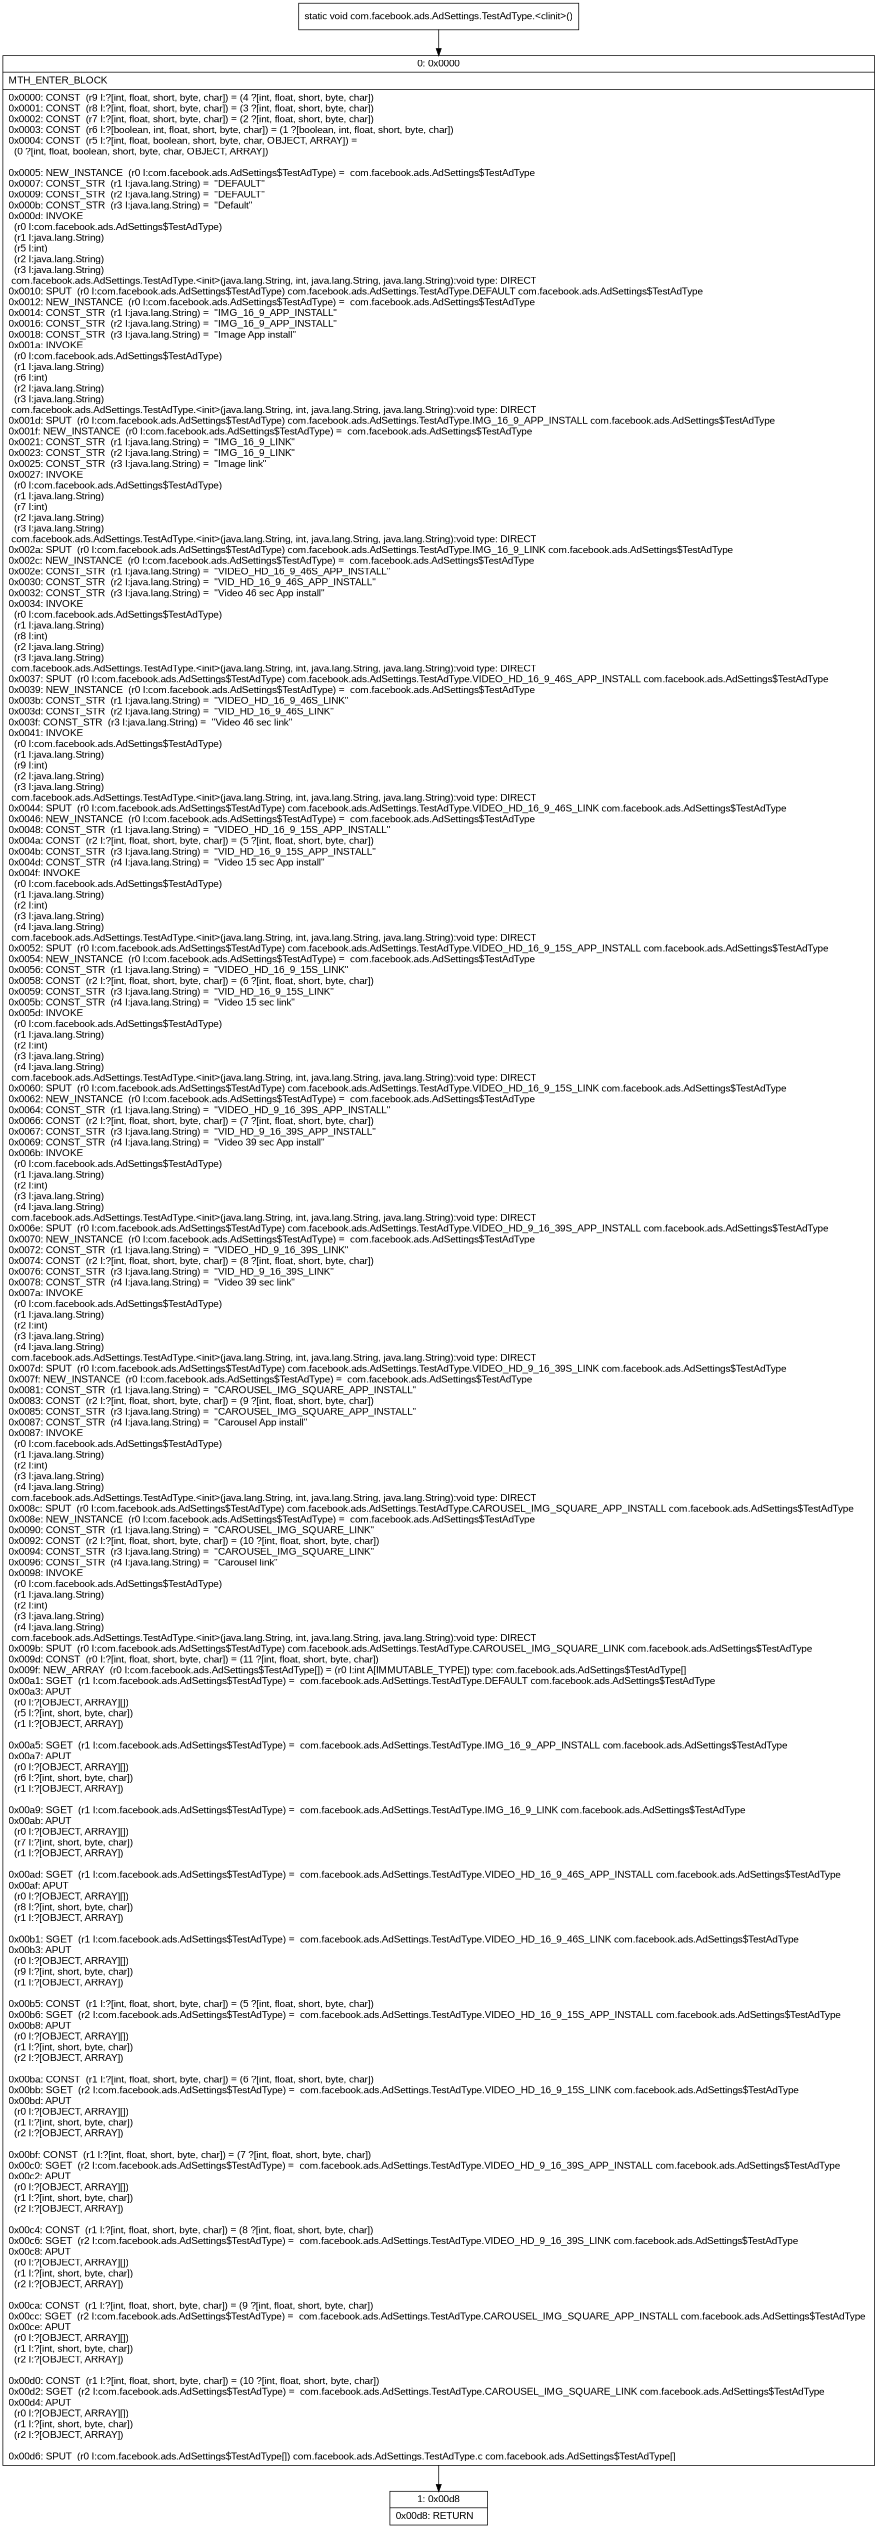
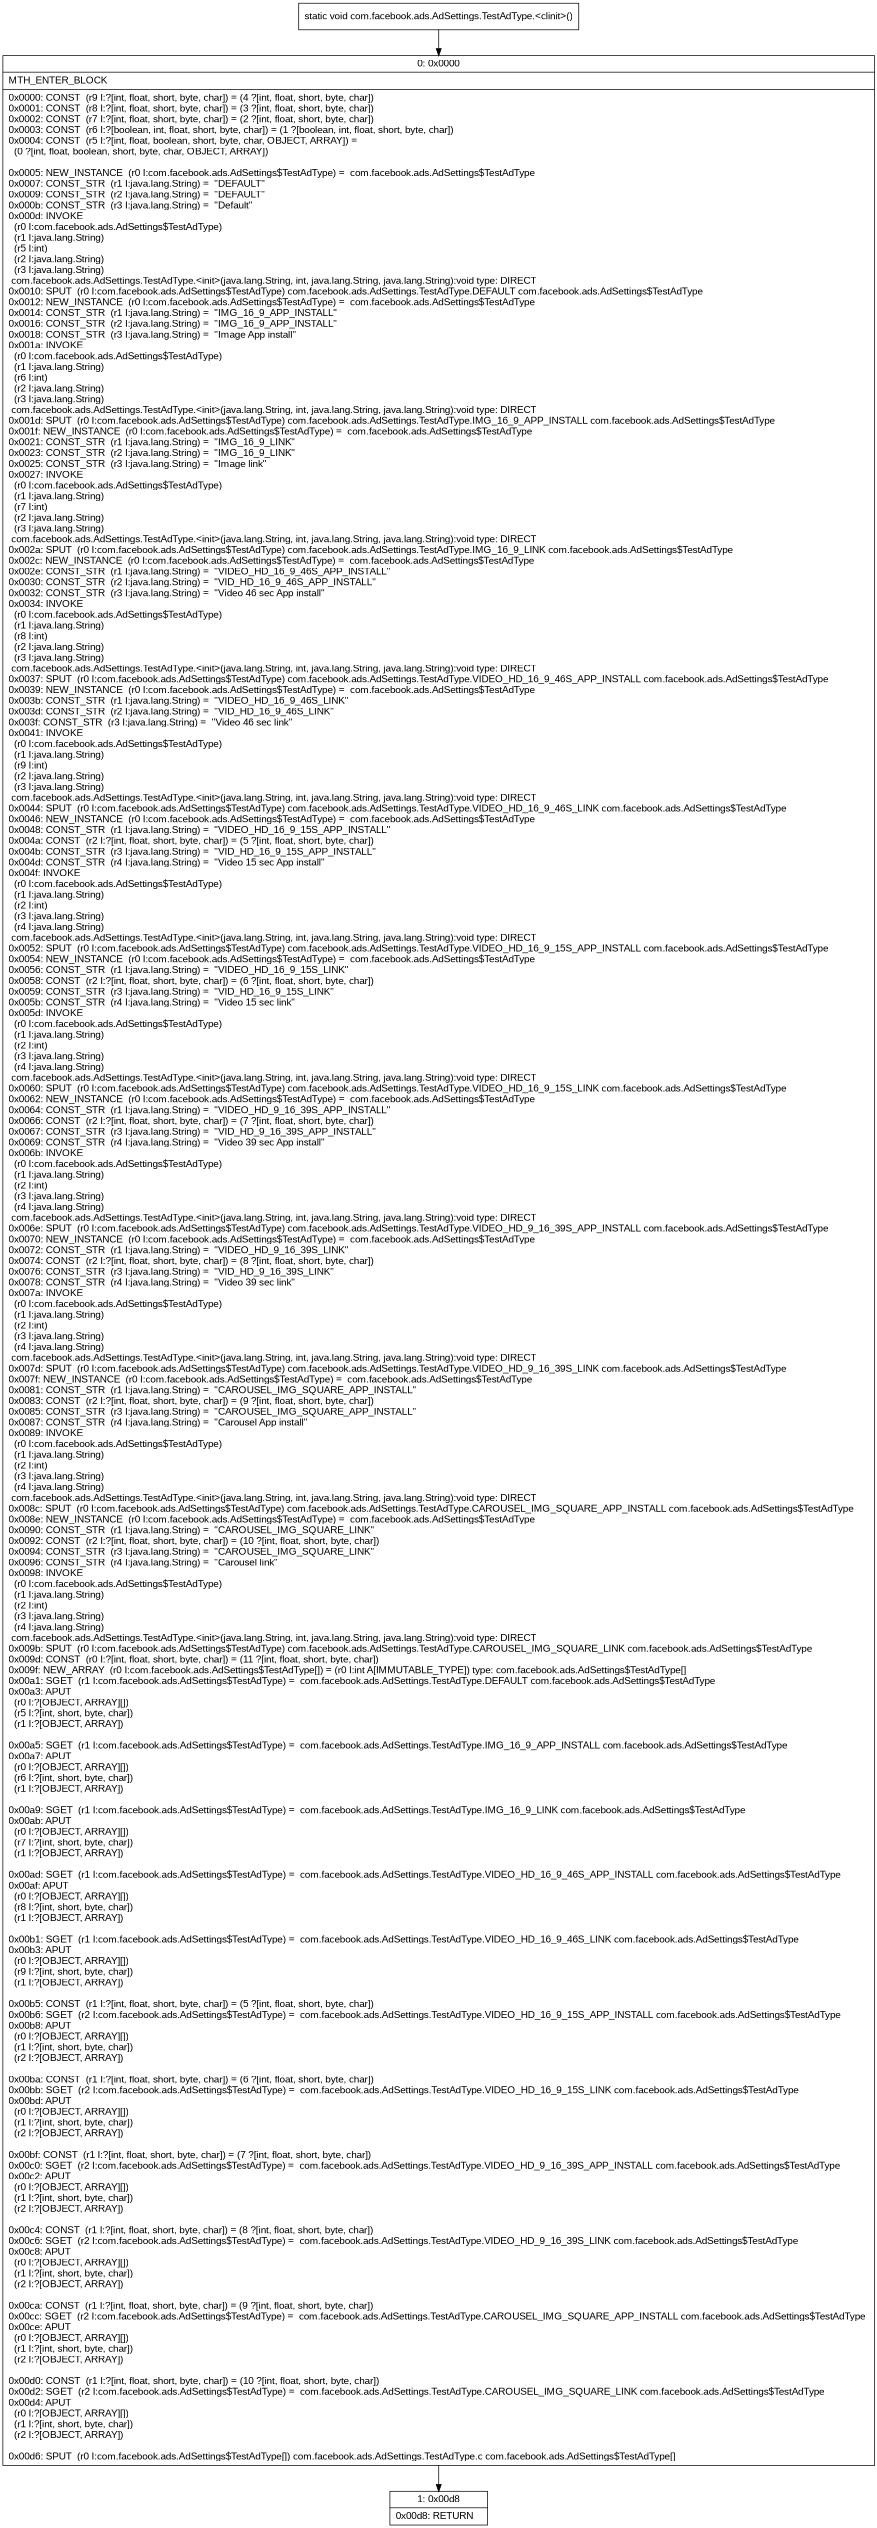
(49, 1433) -> (49, 1433)
